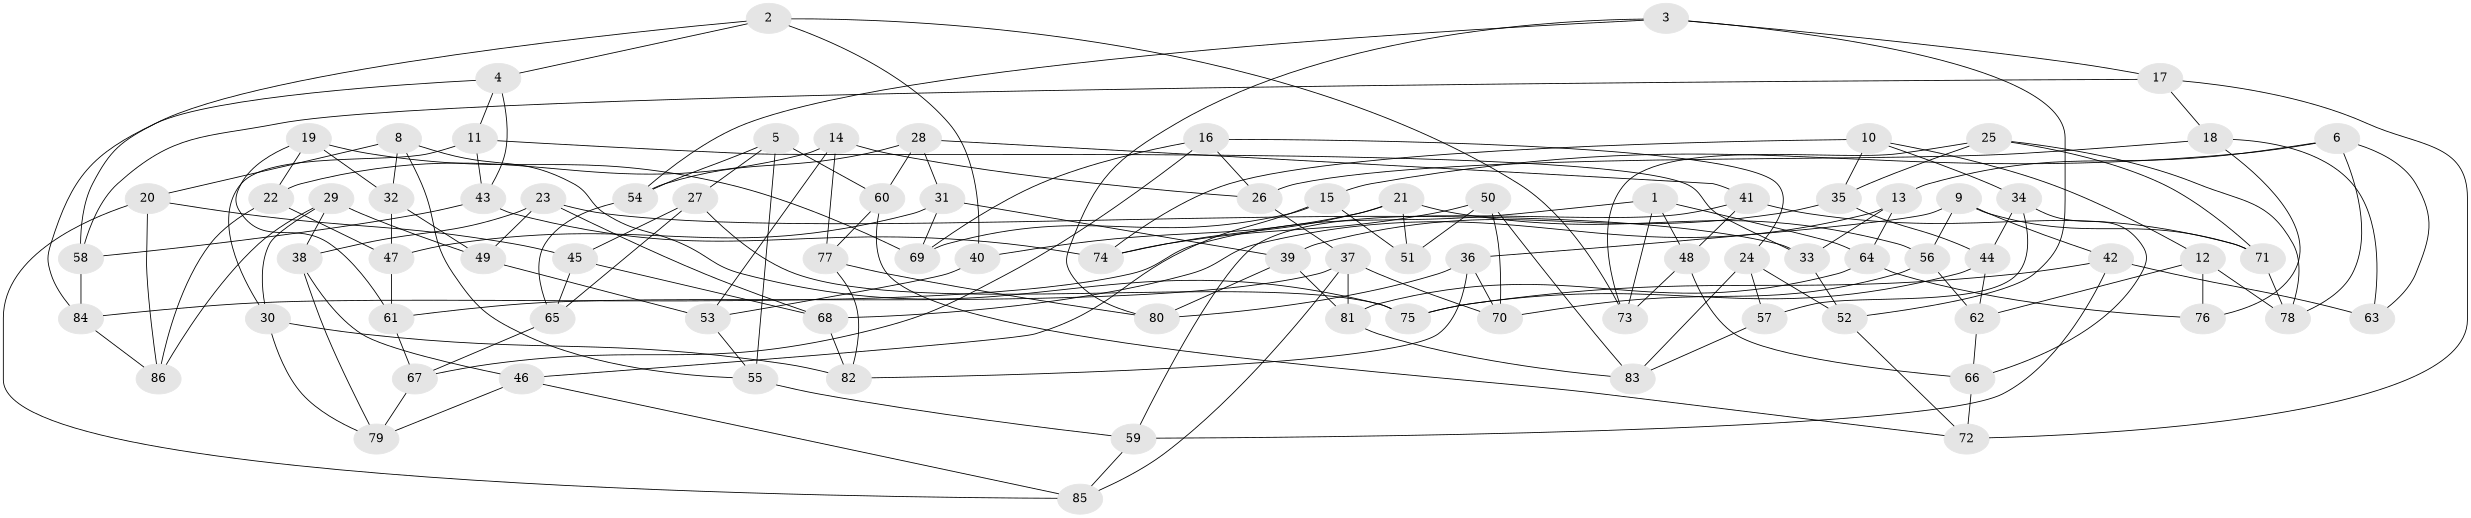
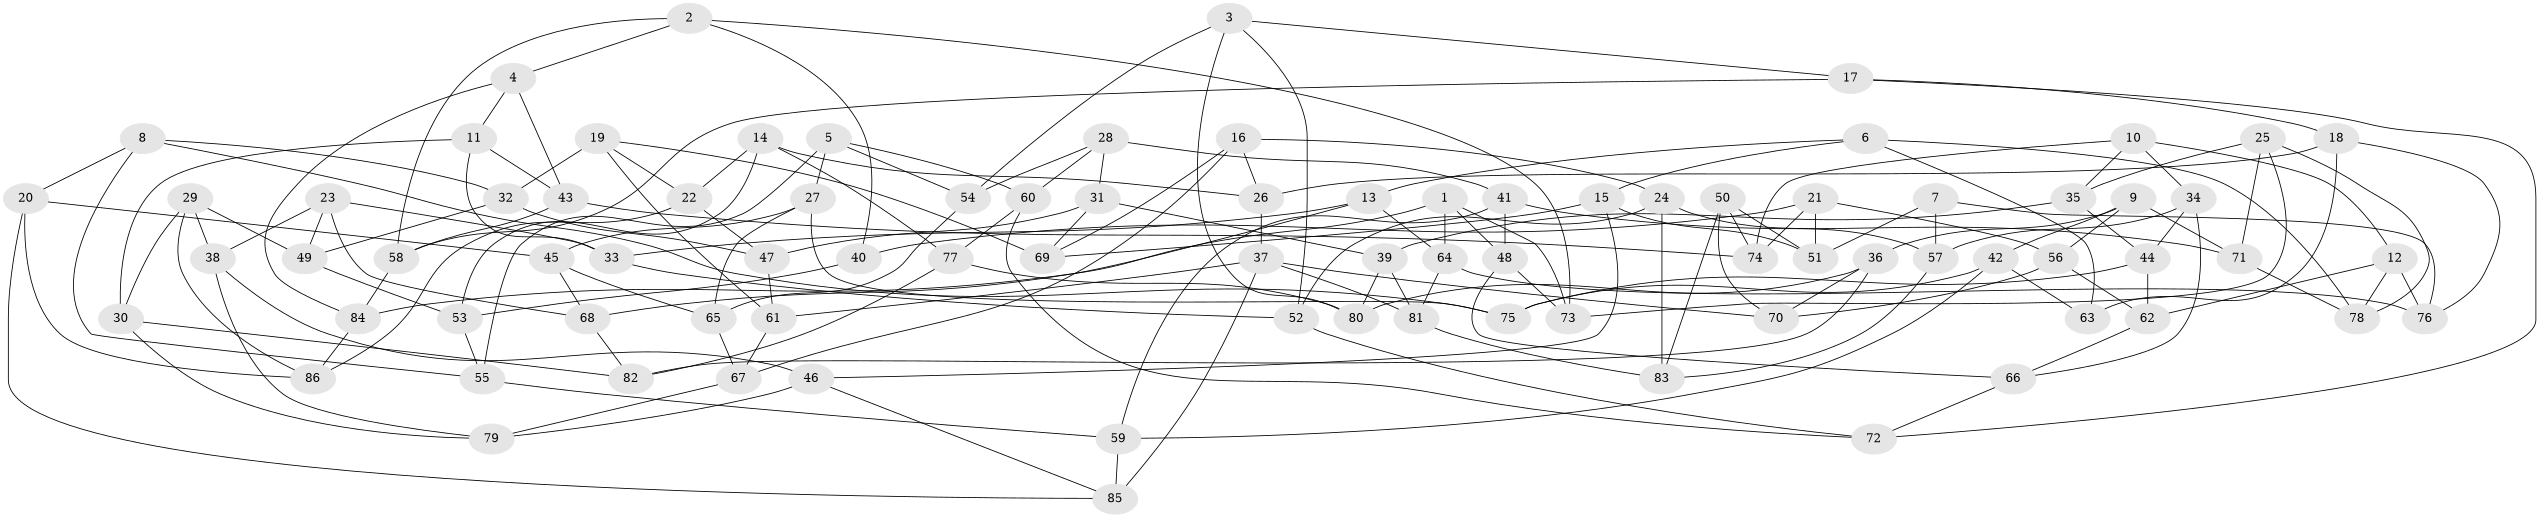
none -> (1936, 199)
